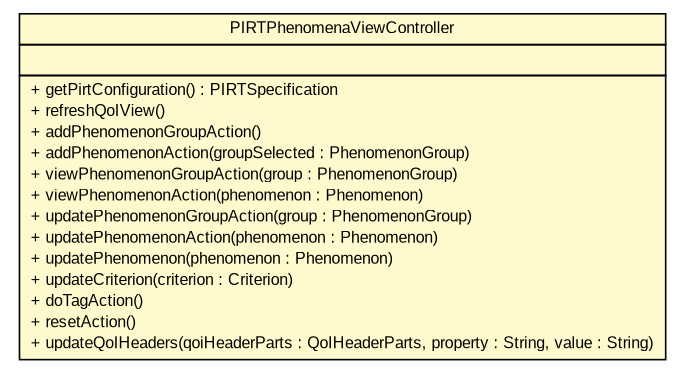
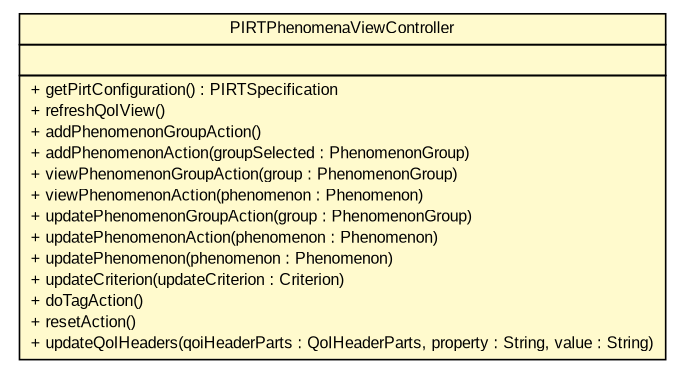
(162, 280) -> (188, 280)
